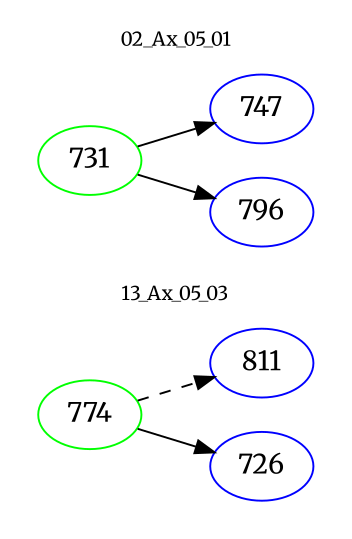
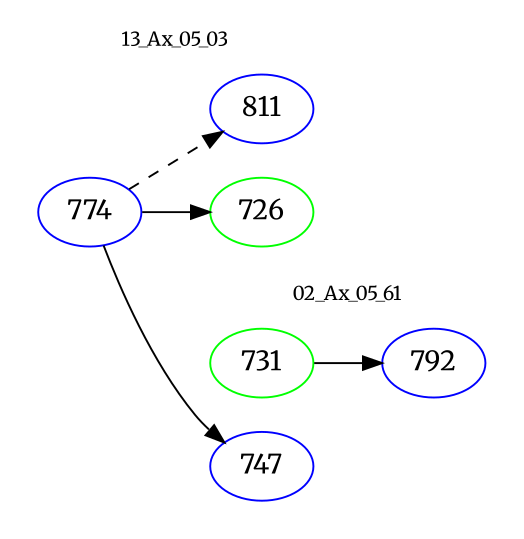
(176, 41) -> (348, 295)
(167, 138) -> (148, 343)
(262, 212) -> (434, 363)
(90, 415) -> (90, 212)
(262, 466) -> (262, 212)
